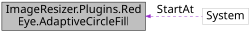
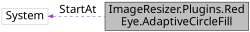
(176, 16) -> (79, 16)
